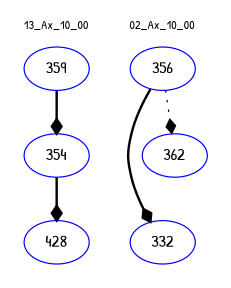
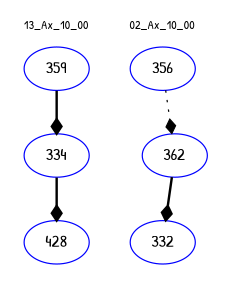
(129, 148) -> (170, 191)
(57, 156) -> (57, 156)
